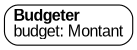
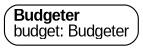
(69, 32) -> (71, 32)
